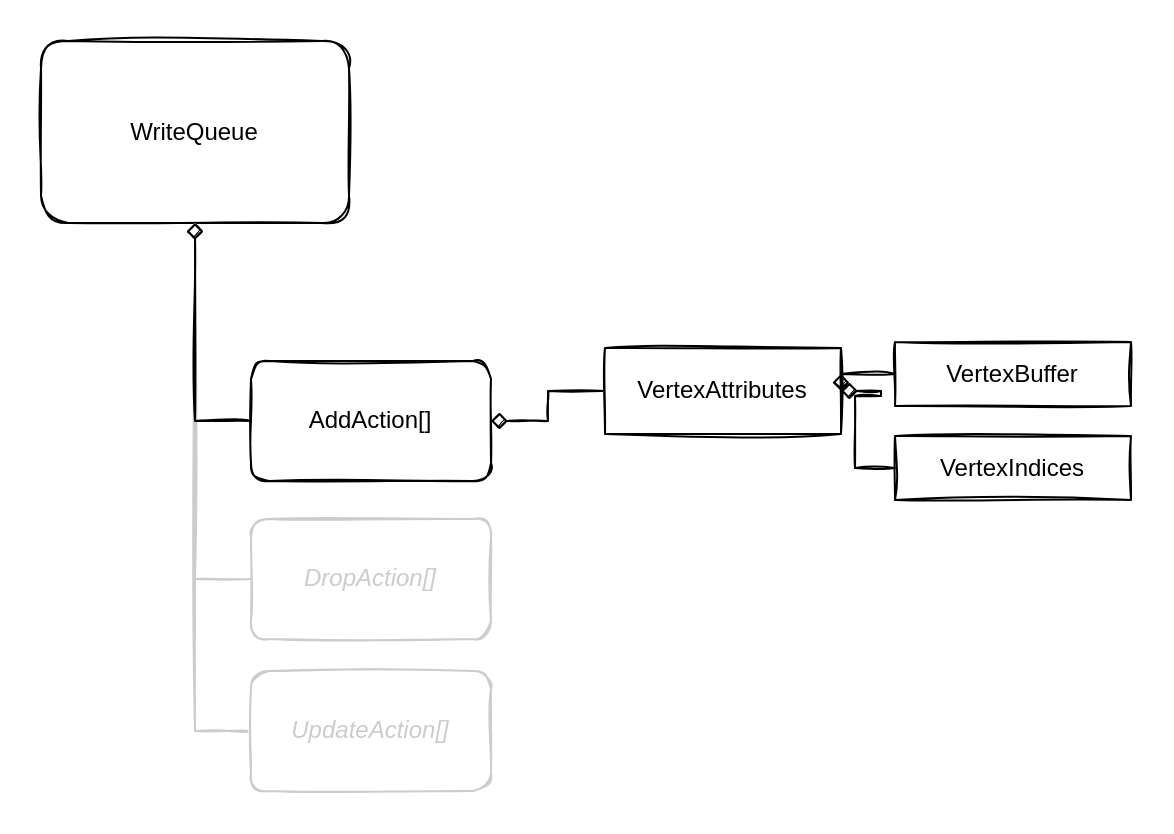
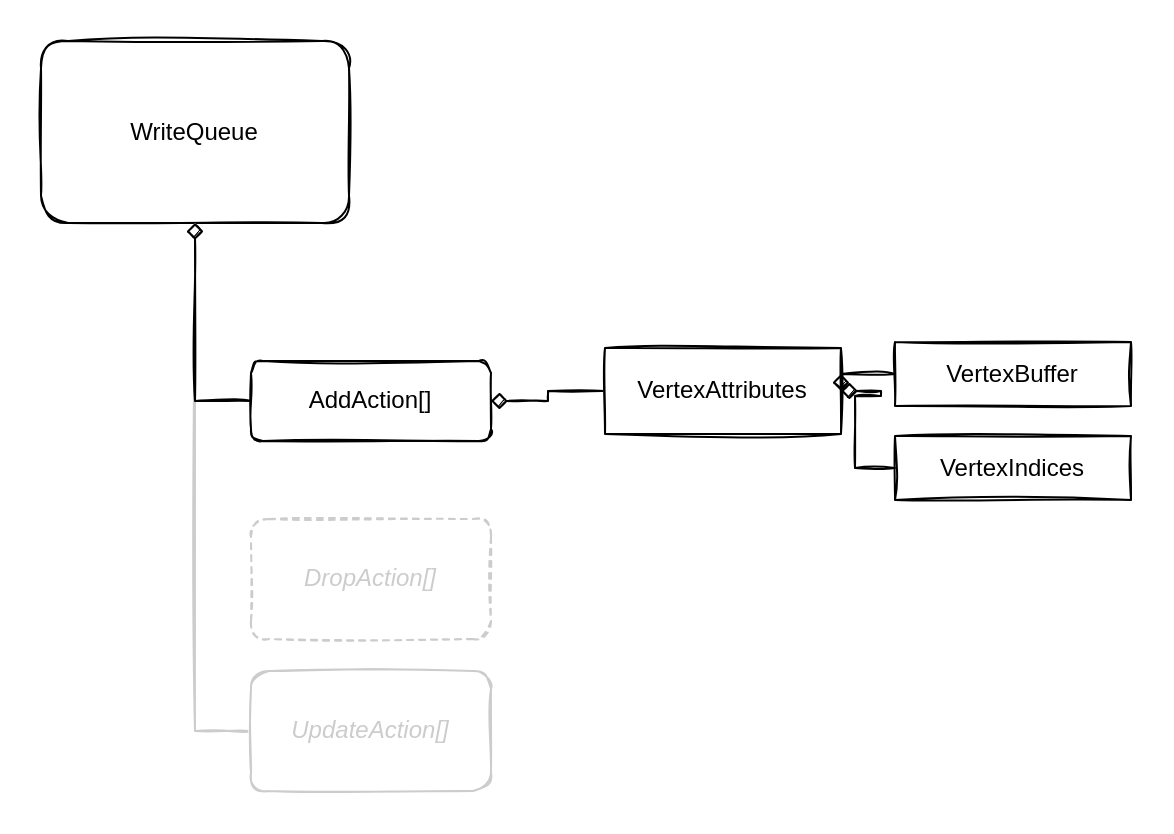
(371, 421) -> (371, 401)
(223, 579) -> none
(371, 579) -> (371, 579)
